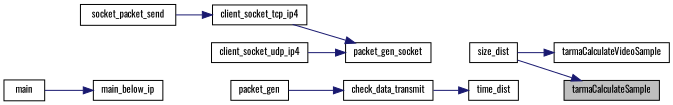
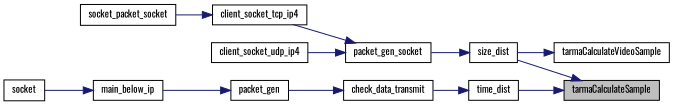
(128, 15) -> (128, 15)
none -> (445, 53)
(24, 90) -> (24, 90)
none -> (192, 90)
none -> (536, 90)
